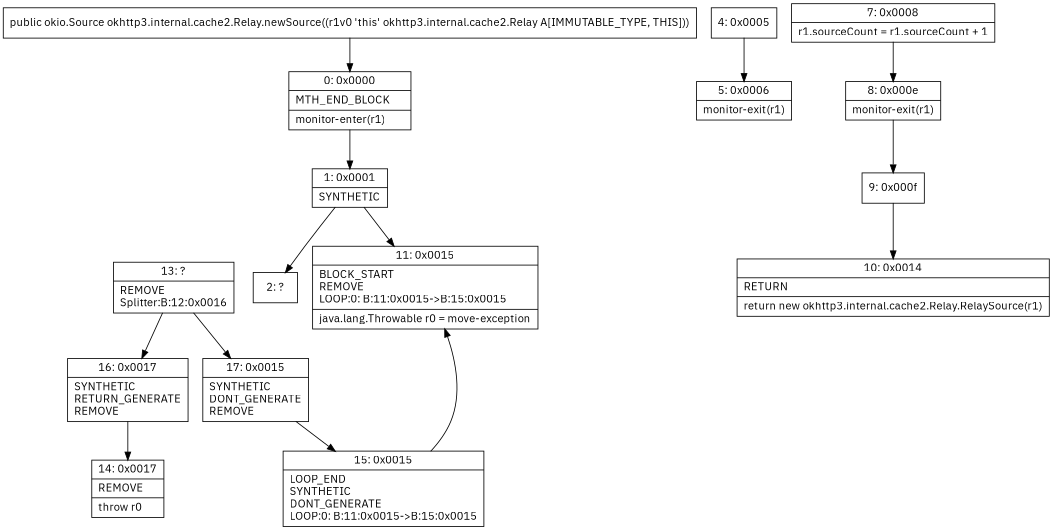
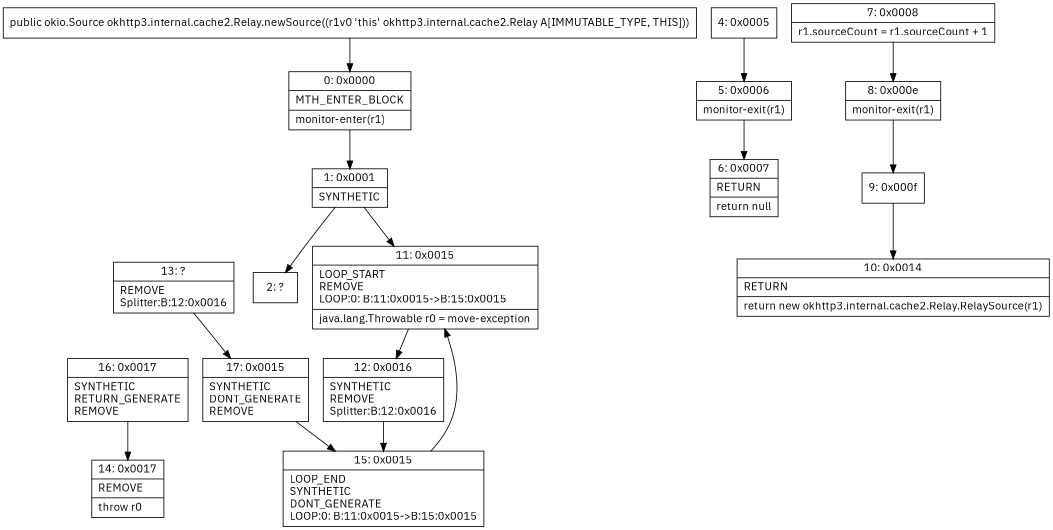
(343, 100) -> (350, 100)
none -> (744, 188)
(357, 275) -> (353, 275)
(154, 332) -> none
none -> (384, 390)
